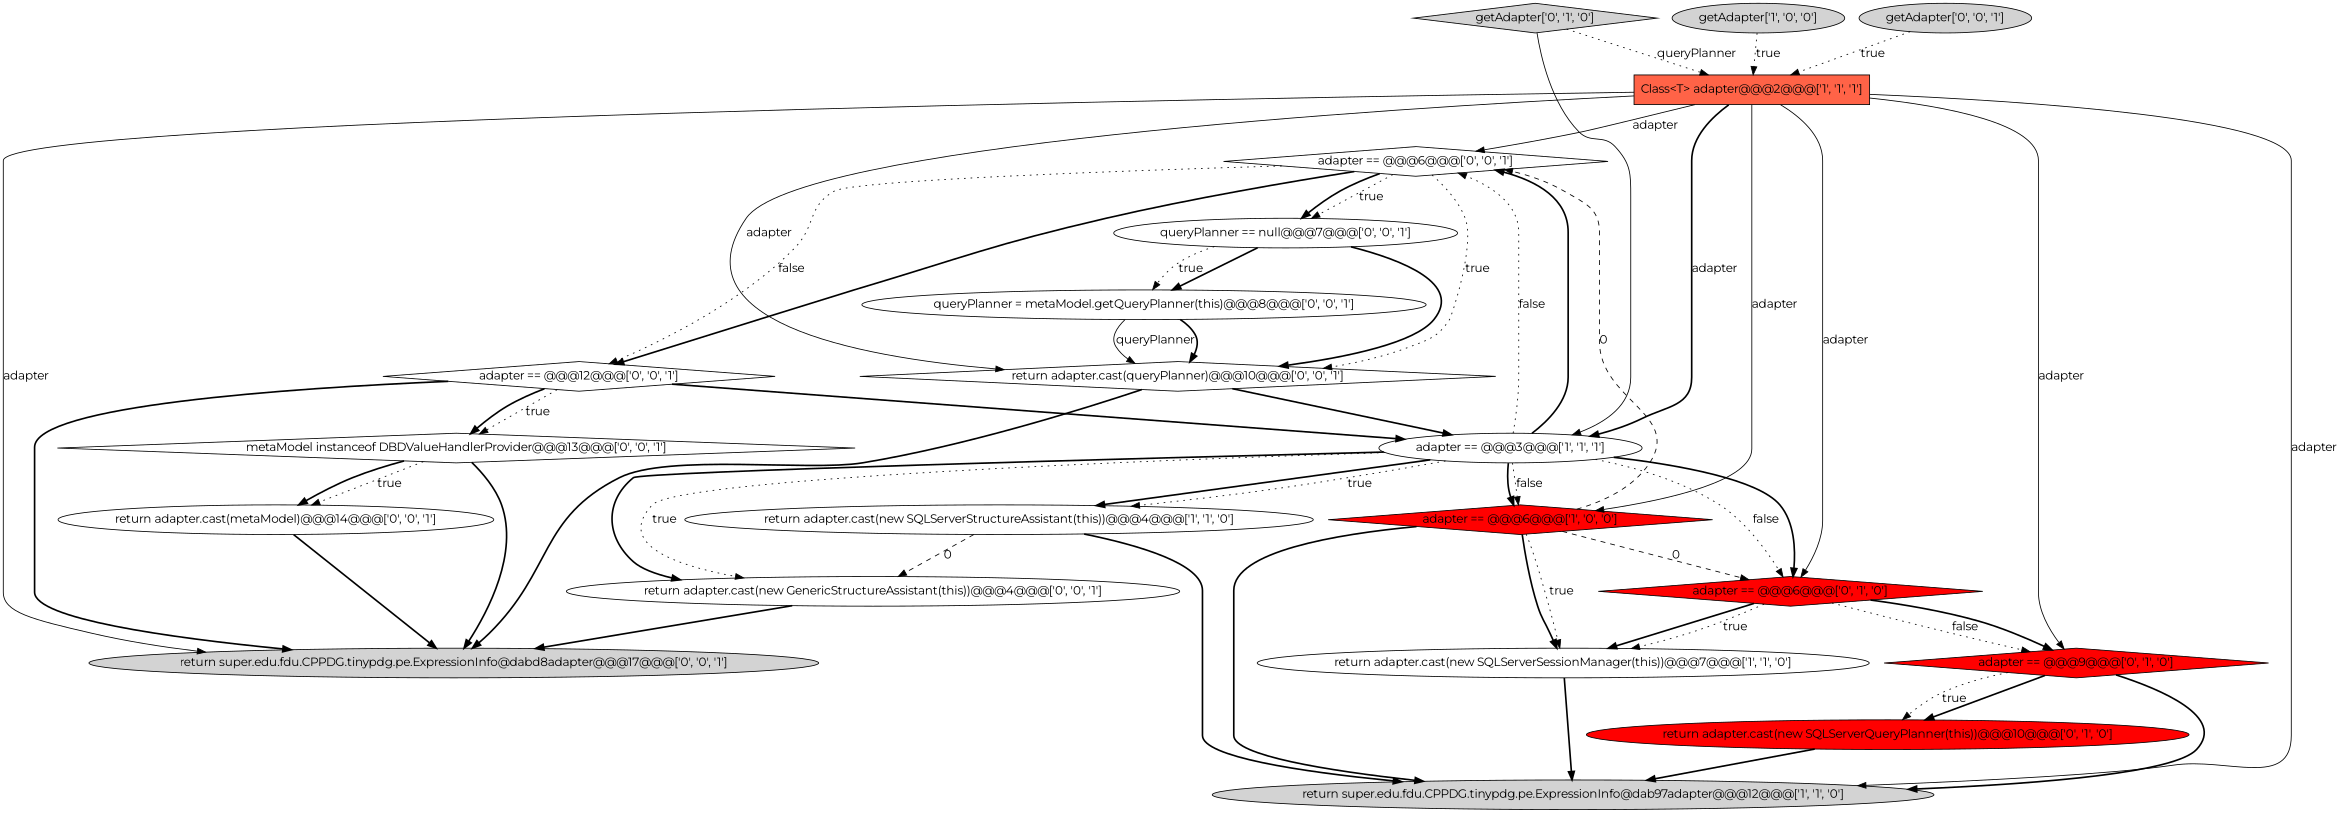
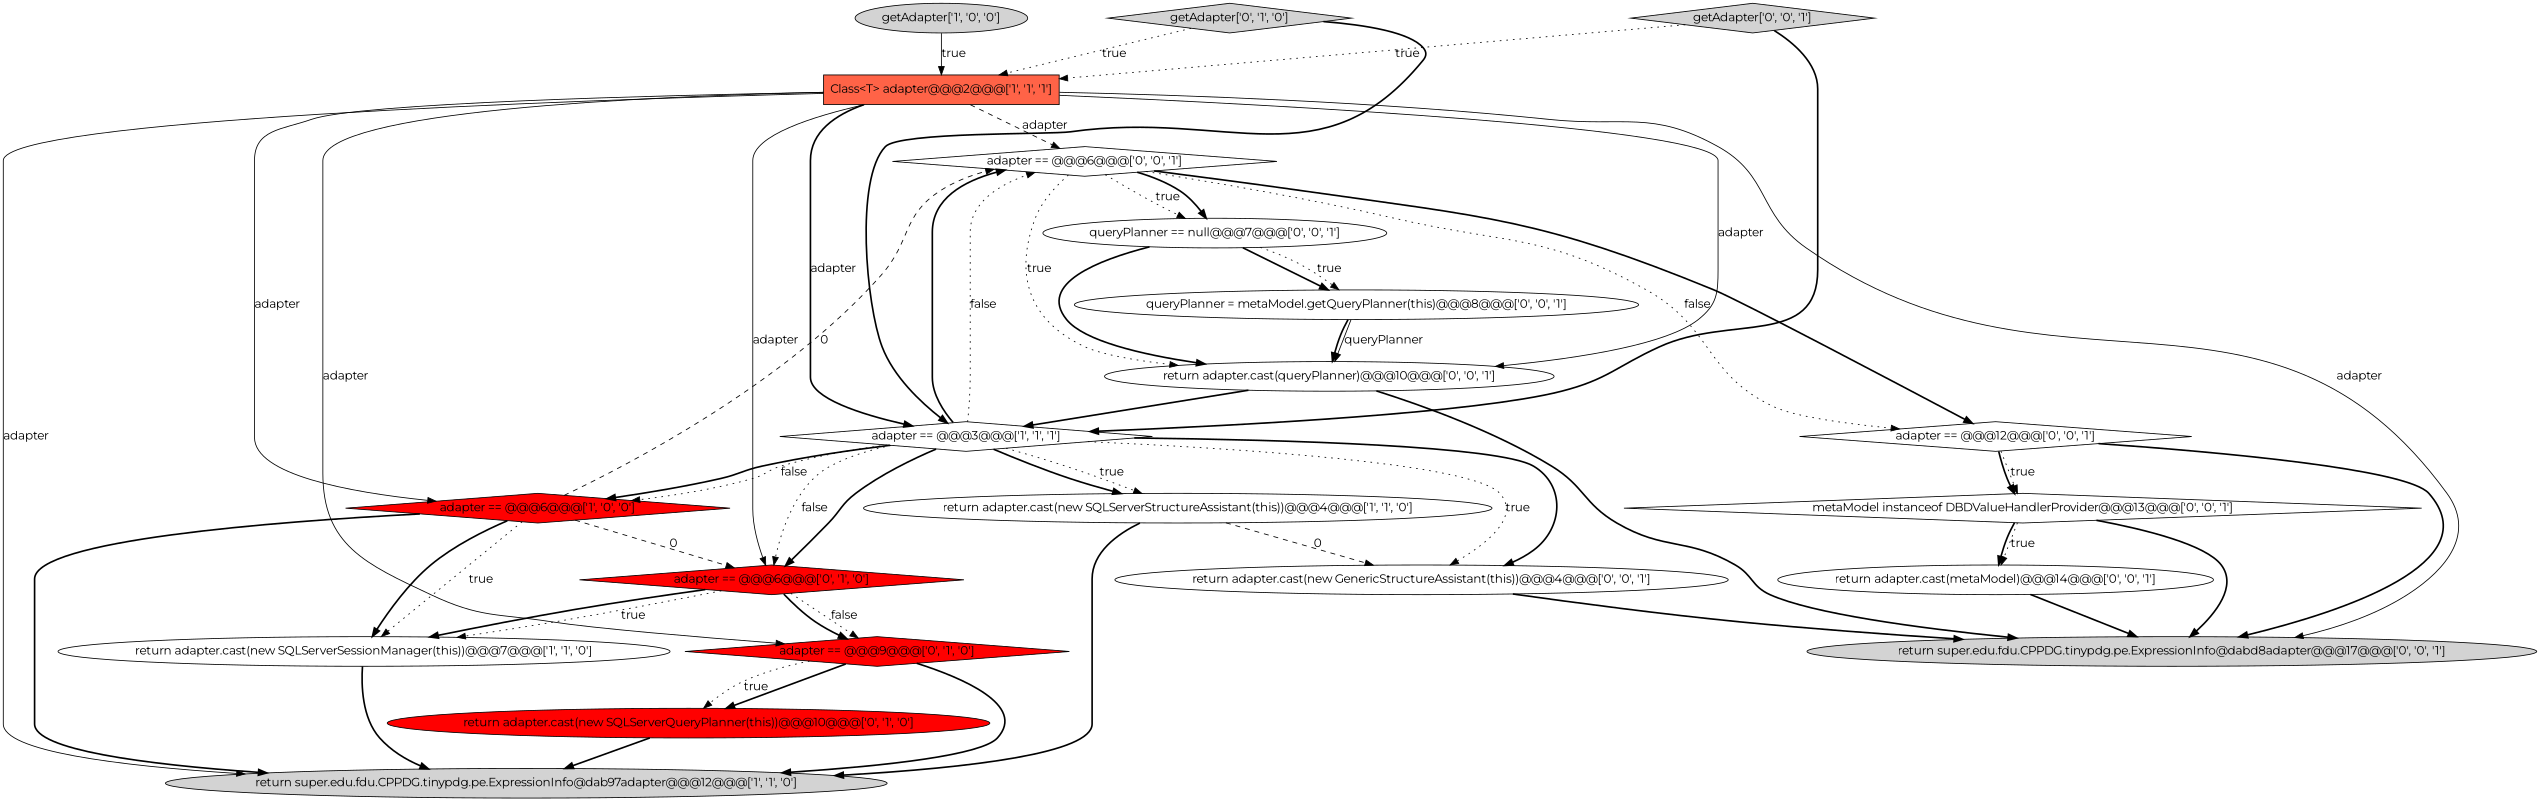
(1945, 18) -> (1753, 18)
(1756, 50) -> (941, 50)
(1697, 54) -> (1114, 54)
(1590, 130) -> (1011, 125)
(1631, 225) -> (1075, 131)
(1178, 376) -> (1329, 376)
(1034, 411) -> (1605, 375)
(1511, 448) -> (966, 437)
